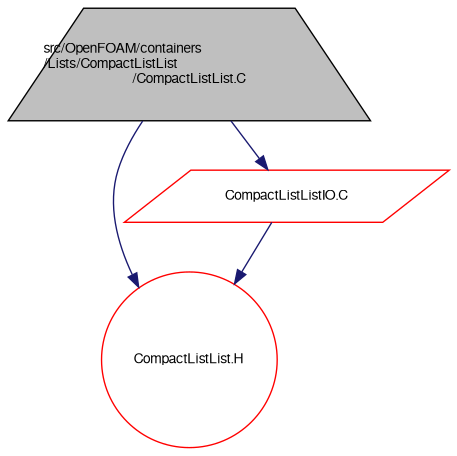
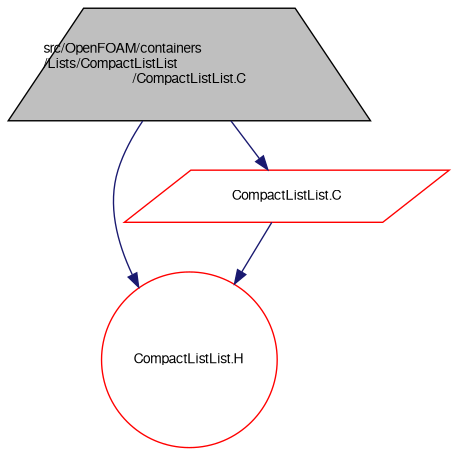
(287, 196) -> (287, 196)
